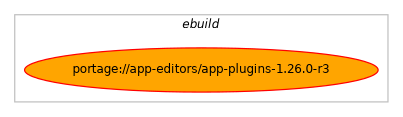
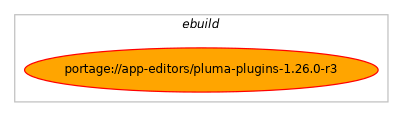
(201, 70) -> (201, 70)
